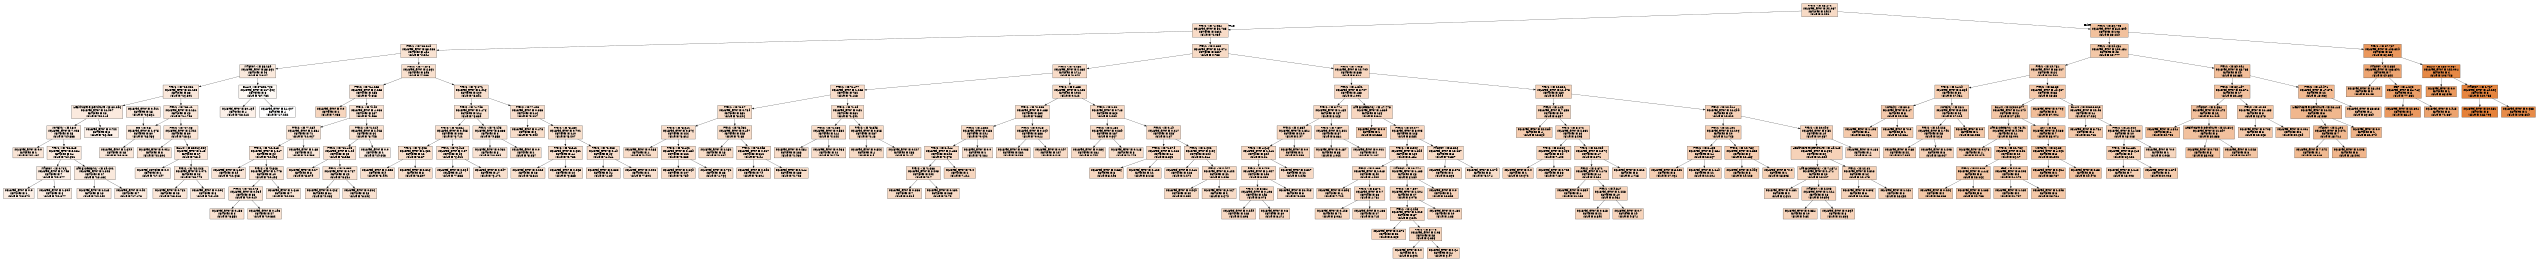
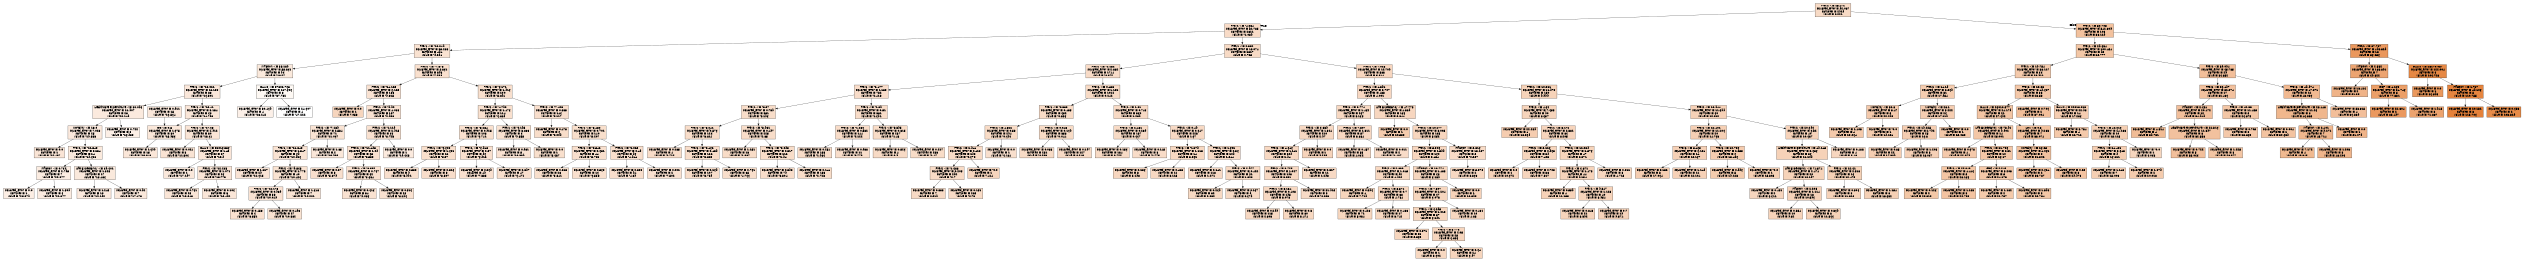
(153, 173) -> (179, 173)
(1482, 173) -> none
